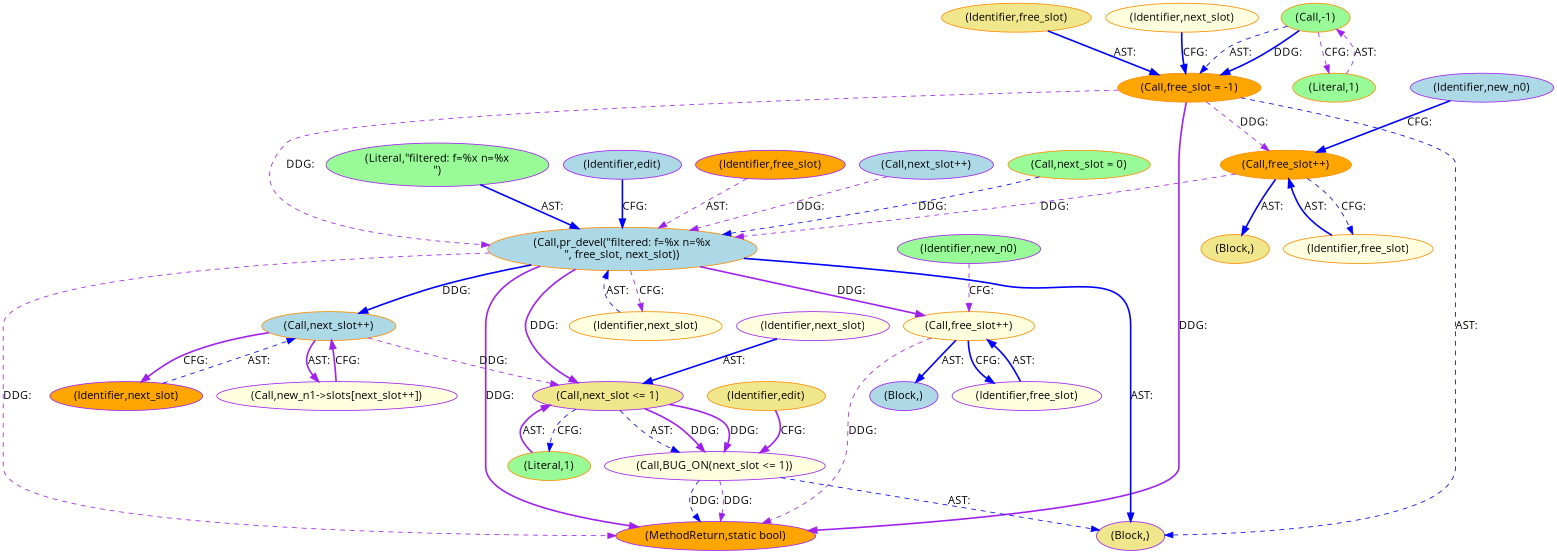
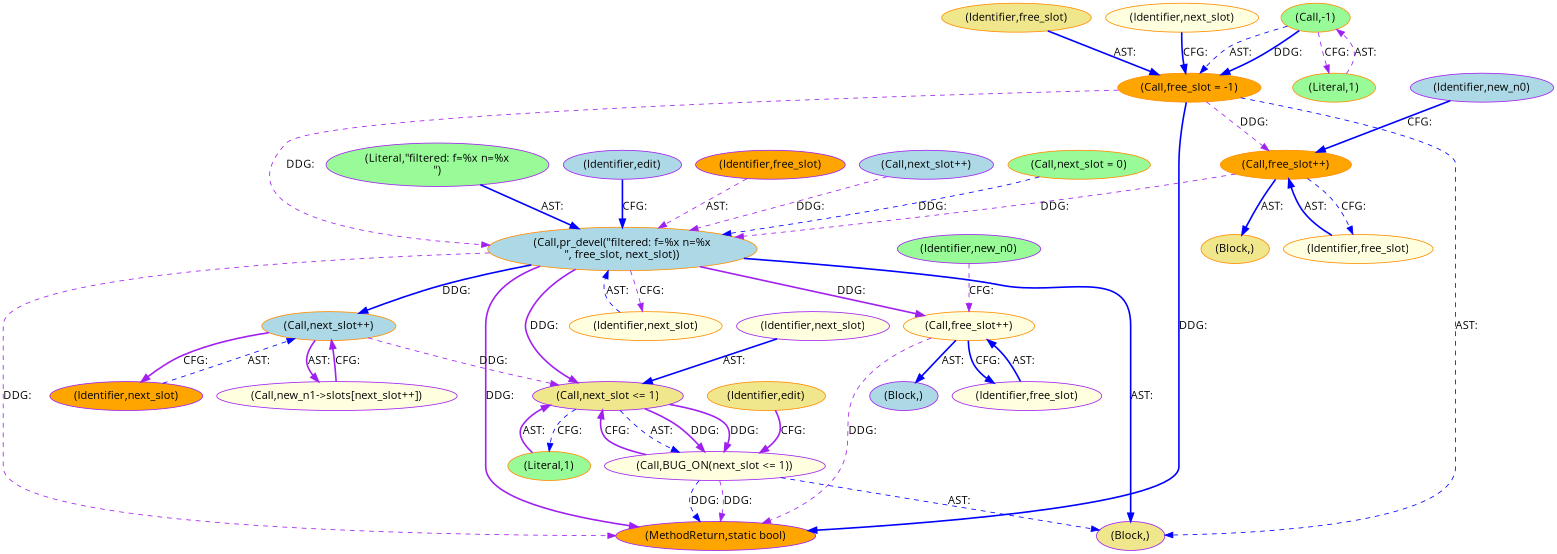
none -> (615, 445)
(1176, 470) -> (1176, 470)
